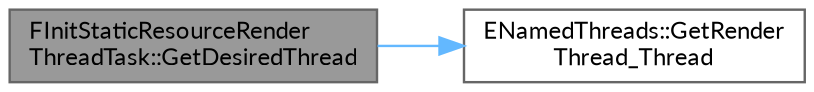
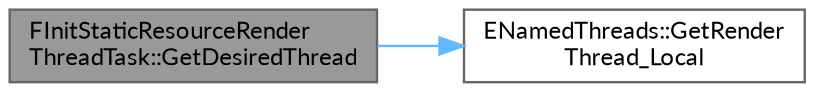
(634, 46) -> (634, 46)
